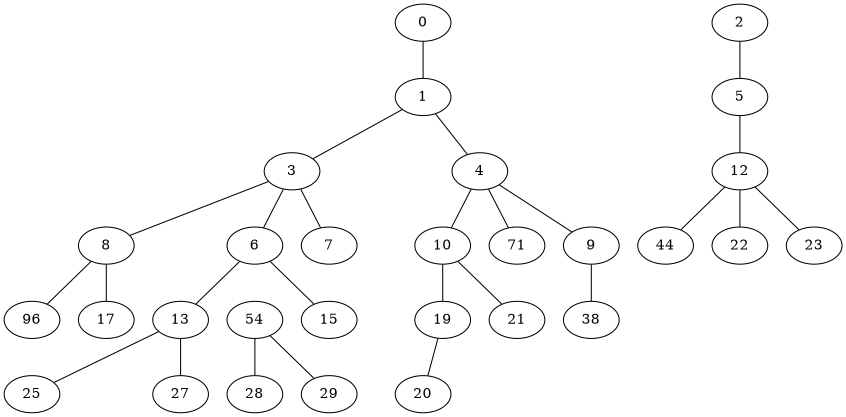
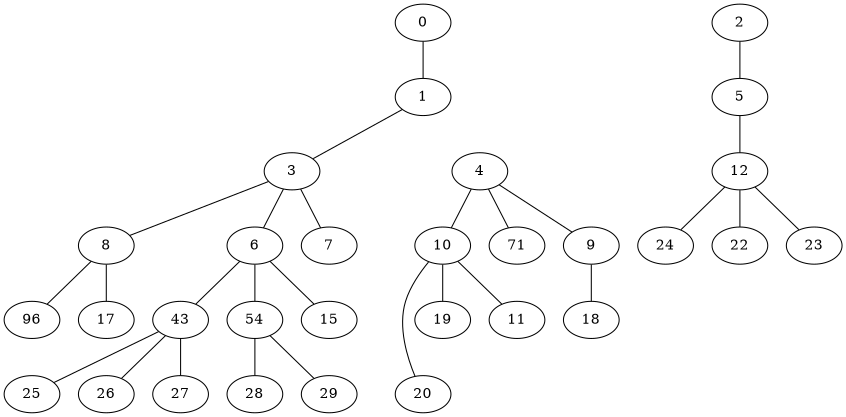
(451, 134) -> none
(666, 246) -> (666, 246)
none -> (255, 283)
(181, 320) -> (181, 320)
(517, 320) -> (517, 320)
(591, 320) -> (591, 320)
(433, 357) -> (403, 317)
none -> (106, 394)
